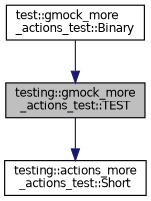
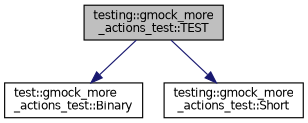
(75, 56) -> (118, 57)
(75, 178) -> (234, 100)
